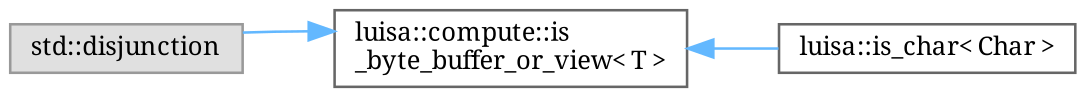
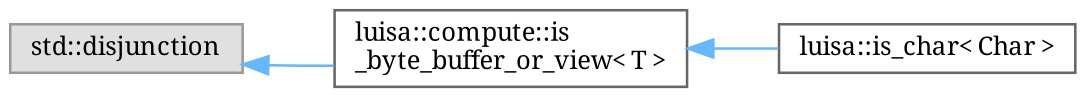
(275, 32) -> (301, 66)
